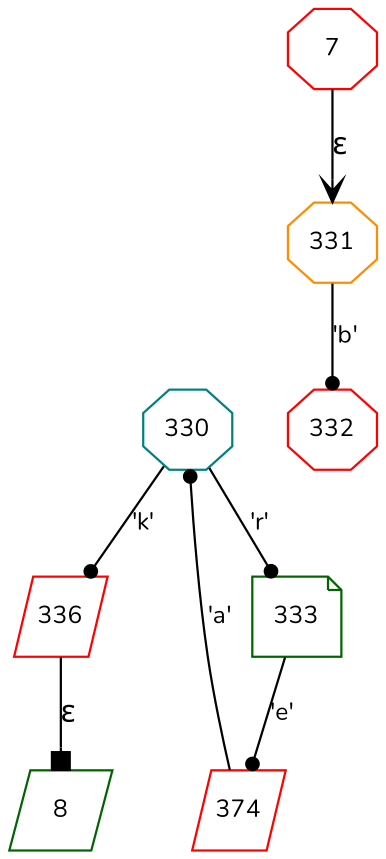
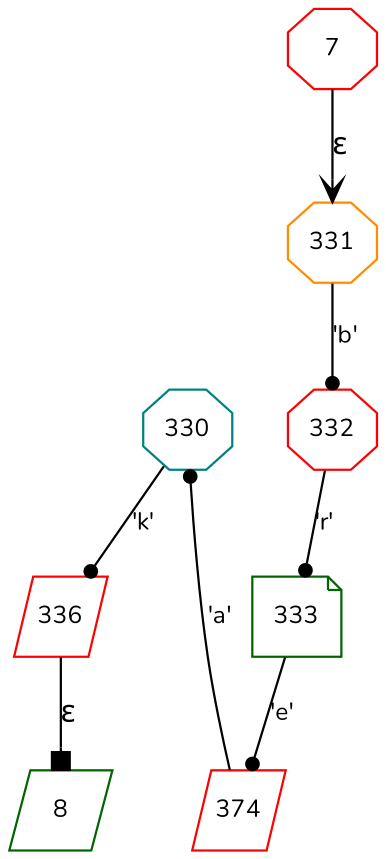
(238, 517) -> (316, 517)
